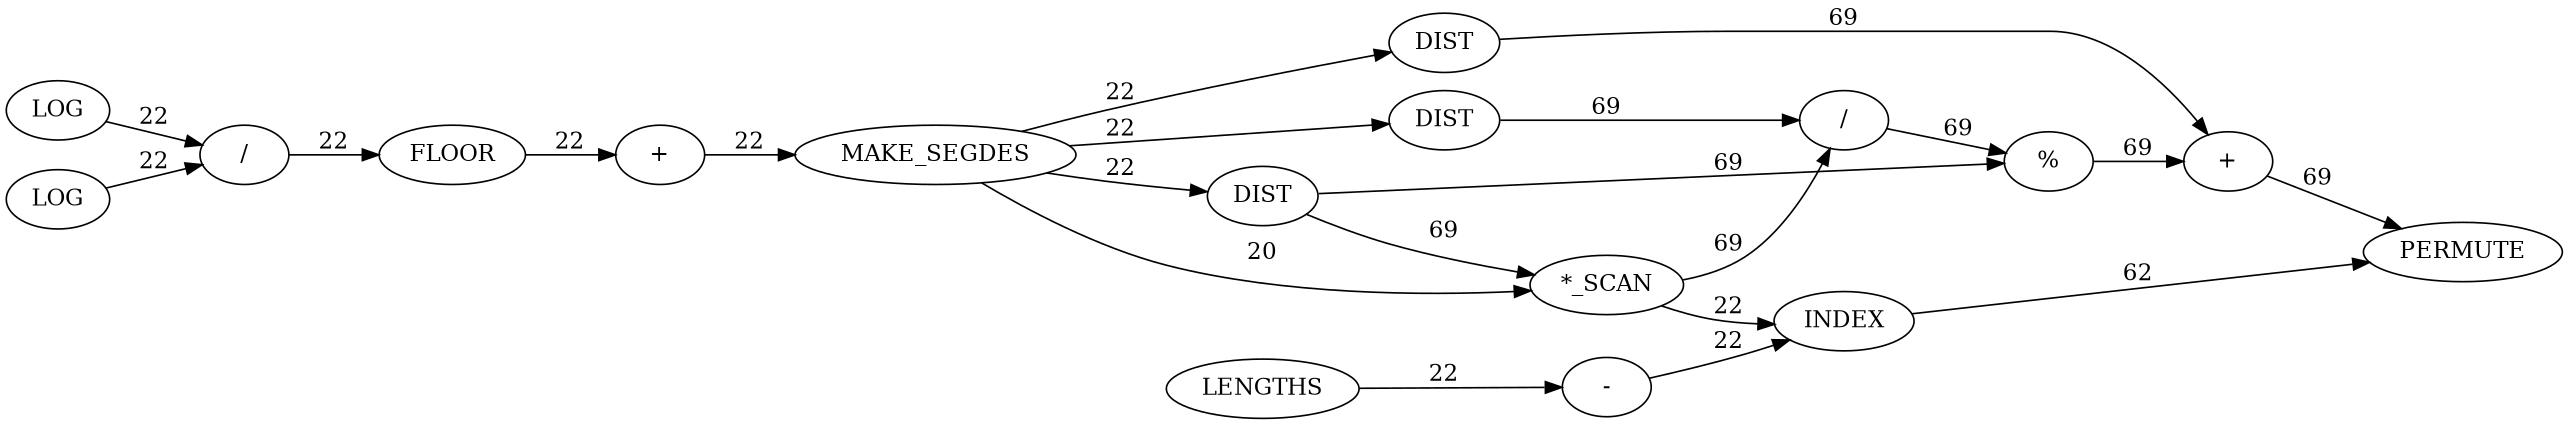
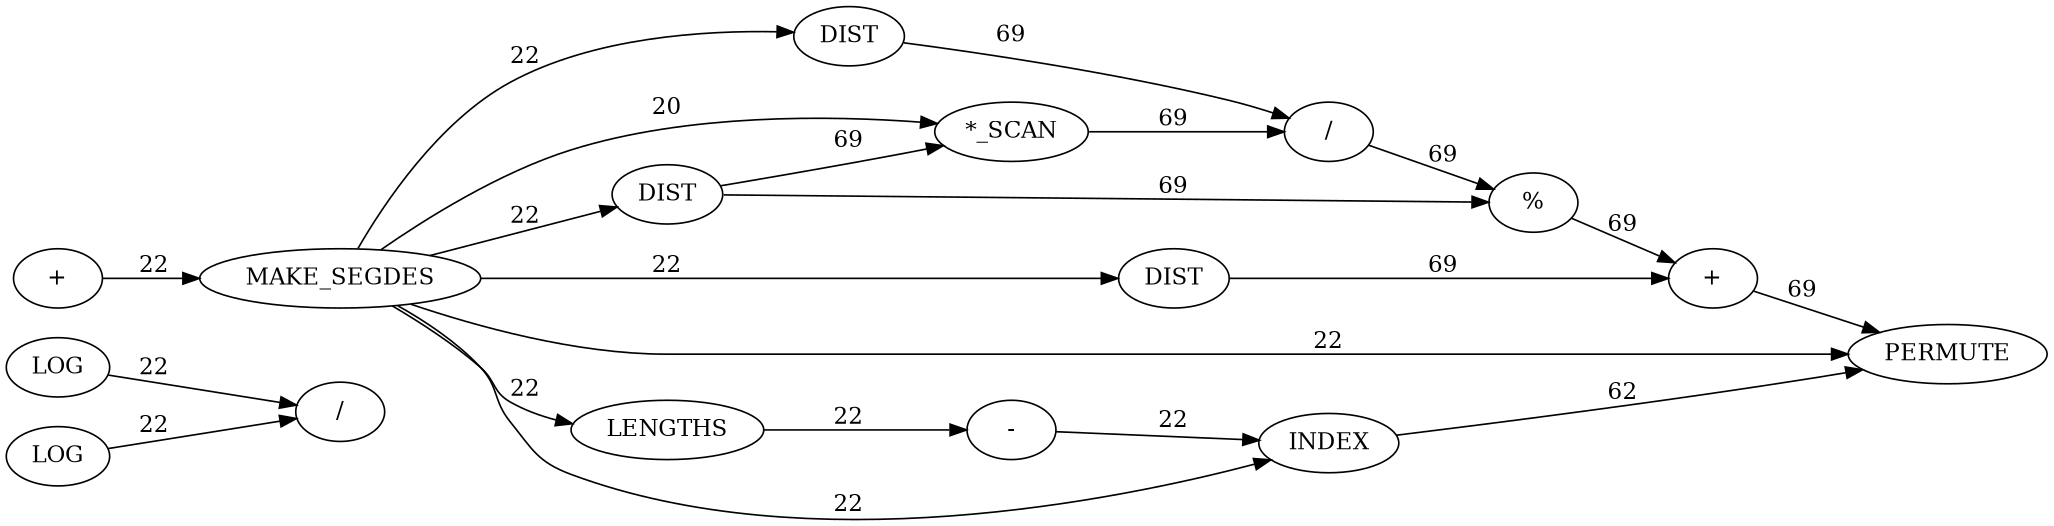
(452, 155) -> none
(1709, 319) -> (789, 517)
none -> (1118, 354)
none -> (509, 401)
